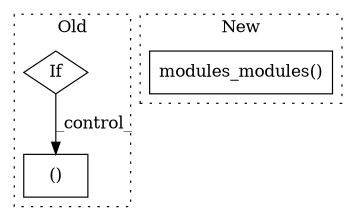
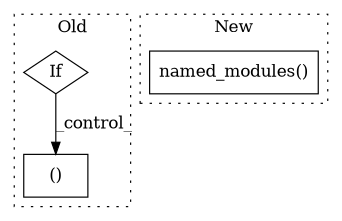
(241, 72) -> (234, 72)
